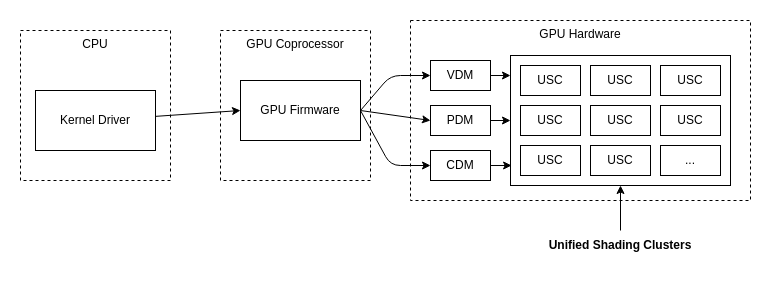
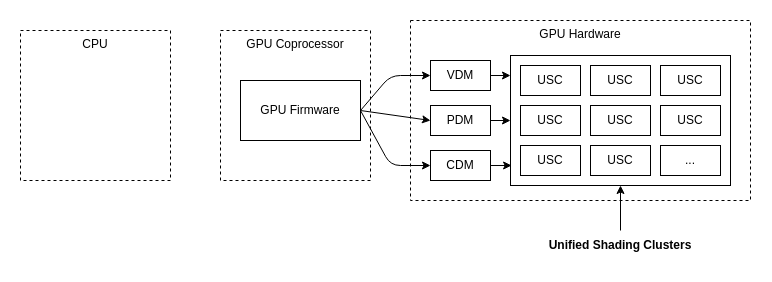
(195, 114) -> none
(96, 121) -> none
